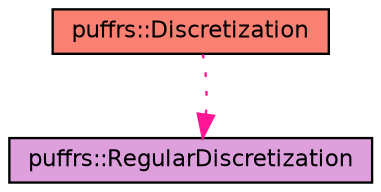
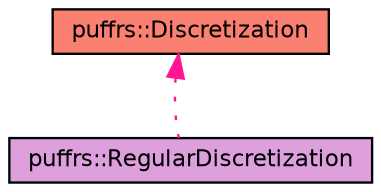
(206, 84) -> (175, 108)
